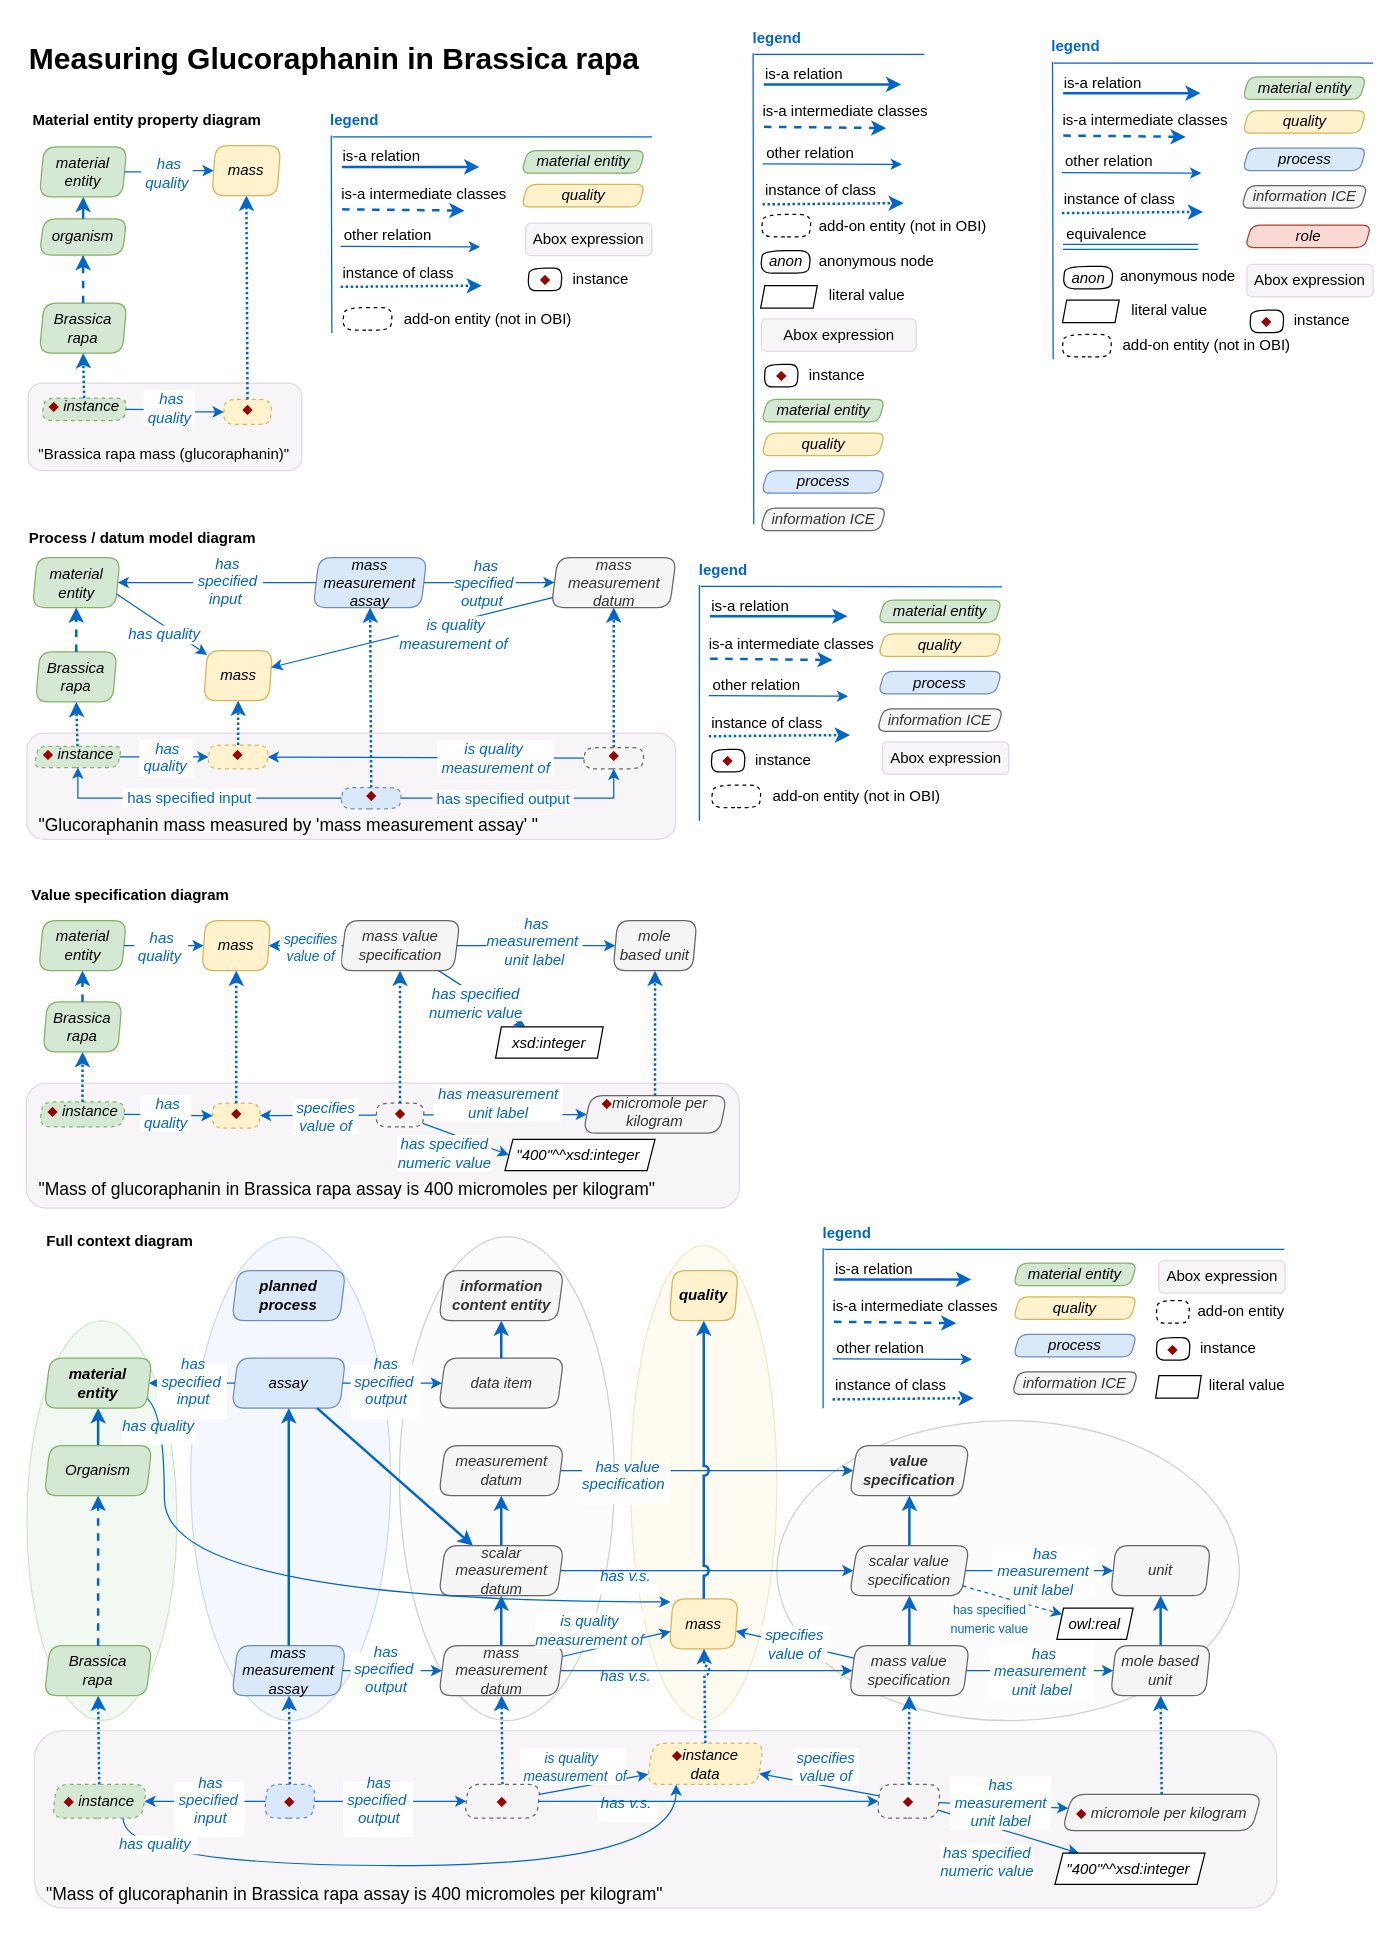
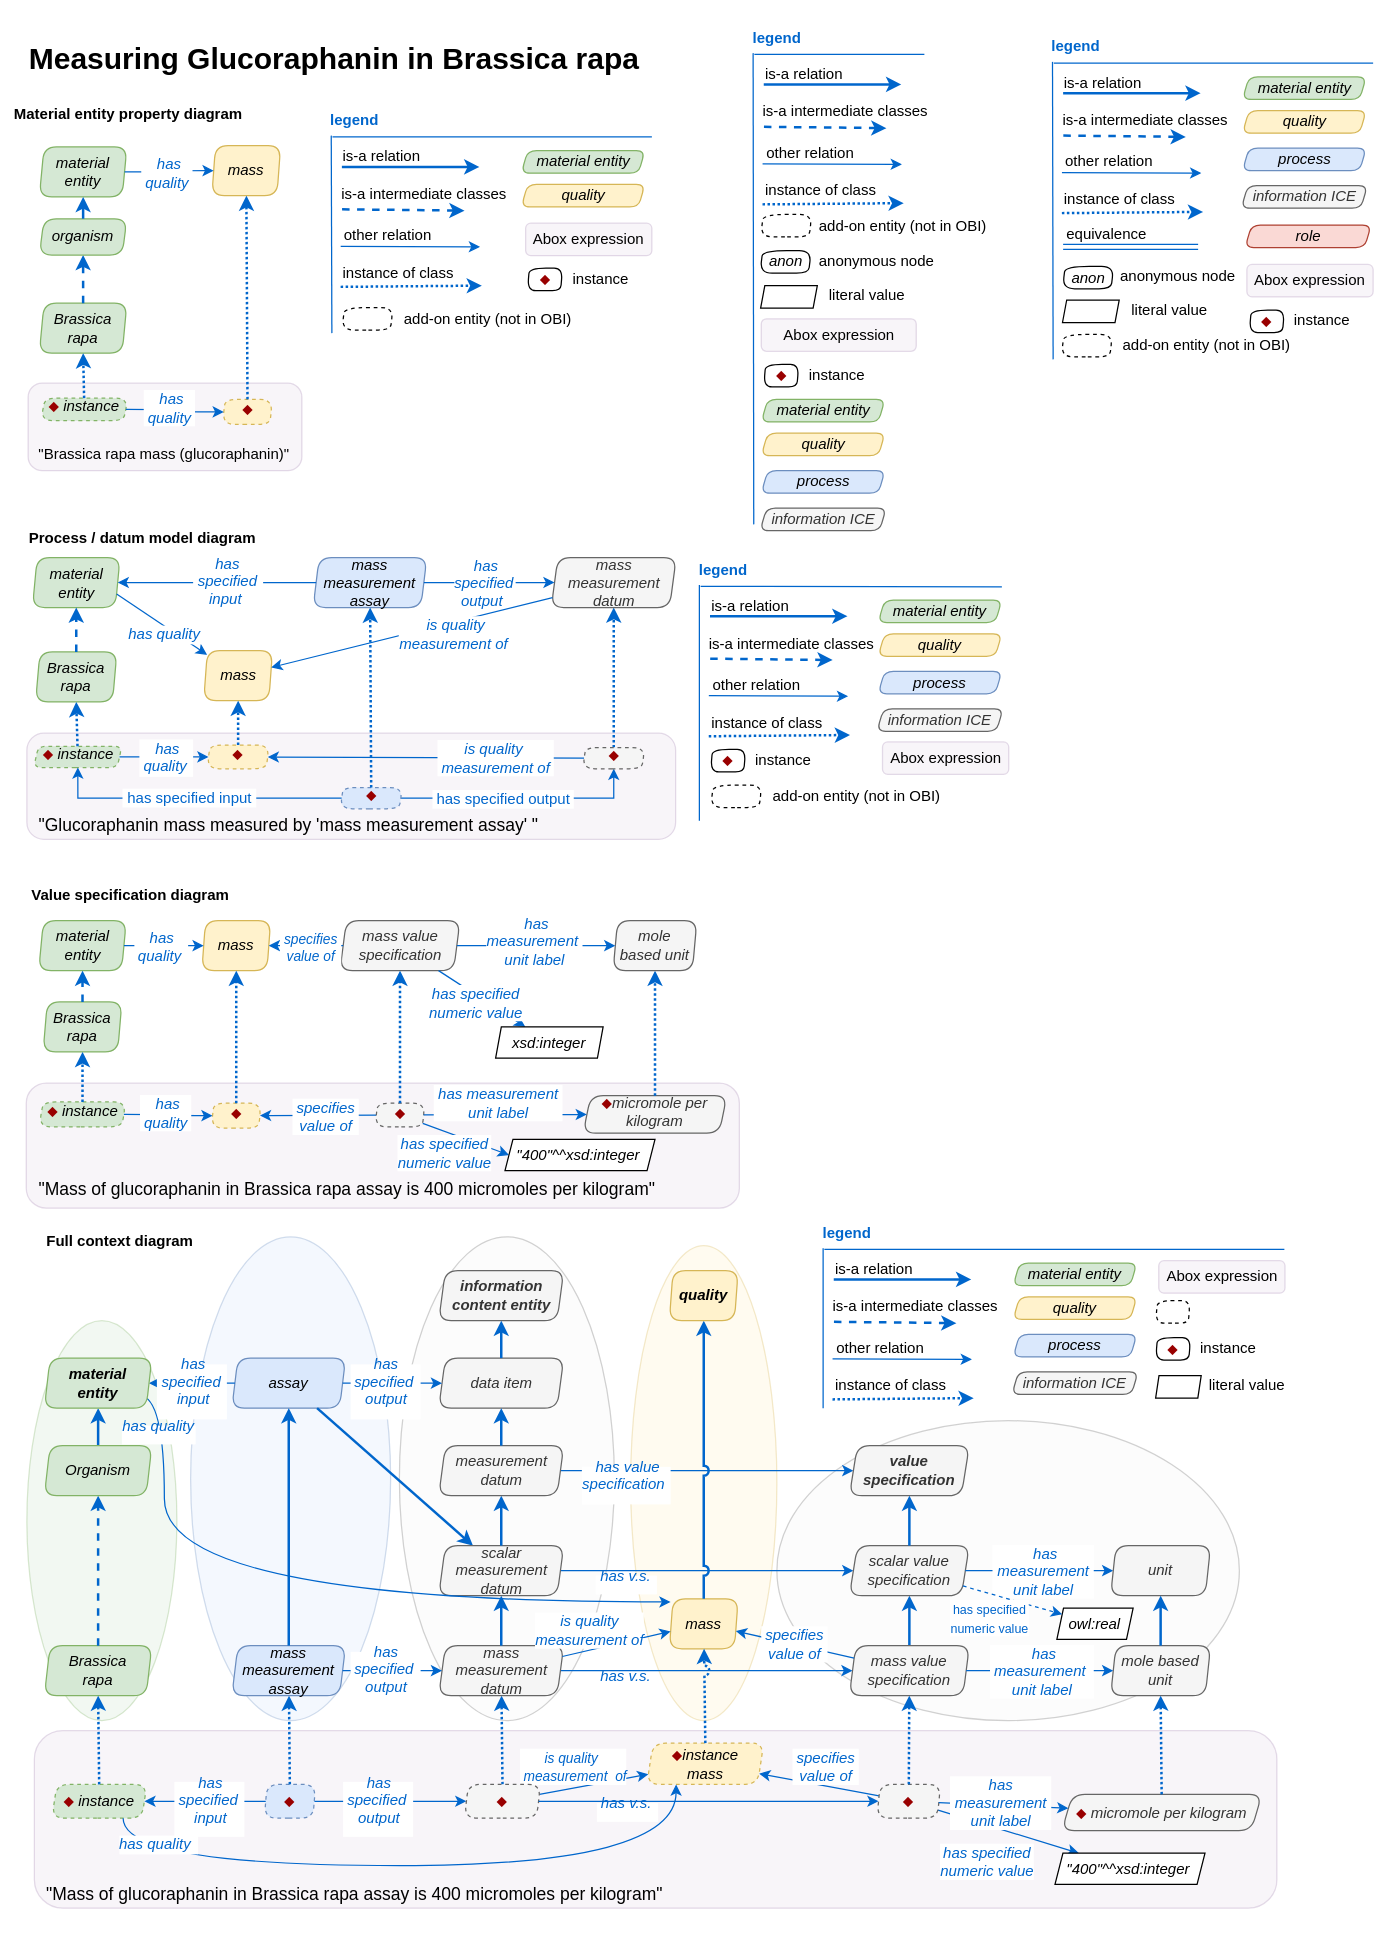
(156, 120) -> (137, 114)
(289, 1296) -> none
(1246, 1312) -> none
none -> (501, 1433)
(706, 1764) -> (706, 1764)
